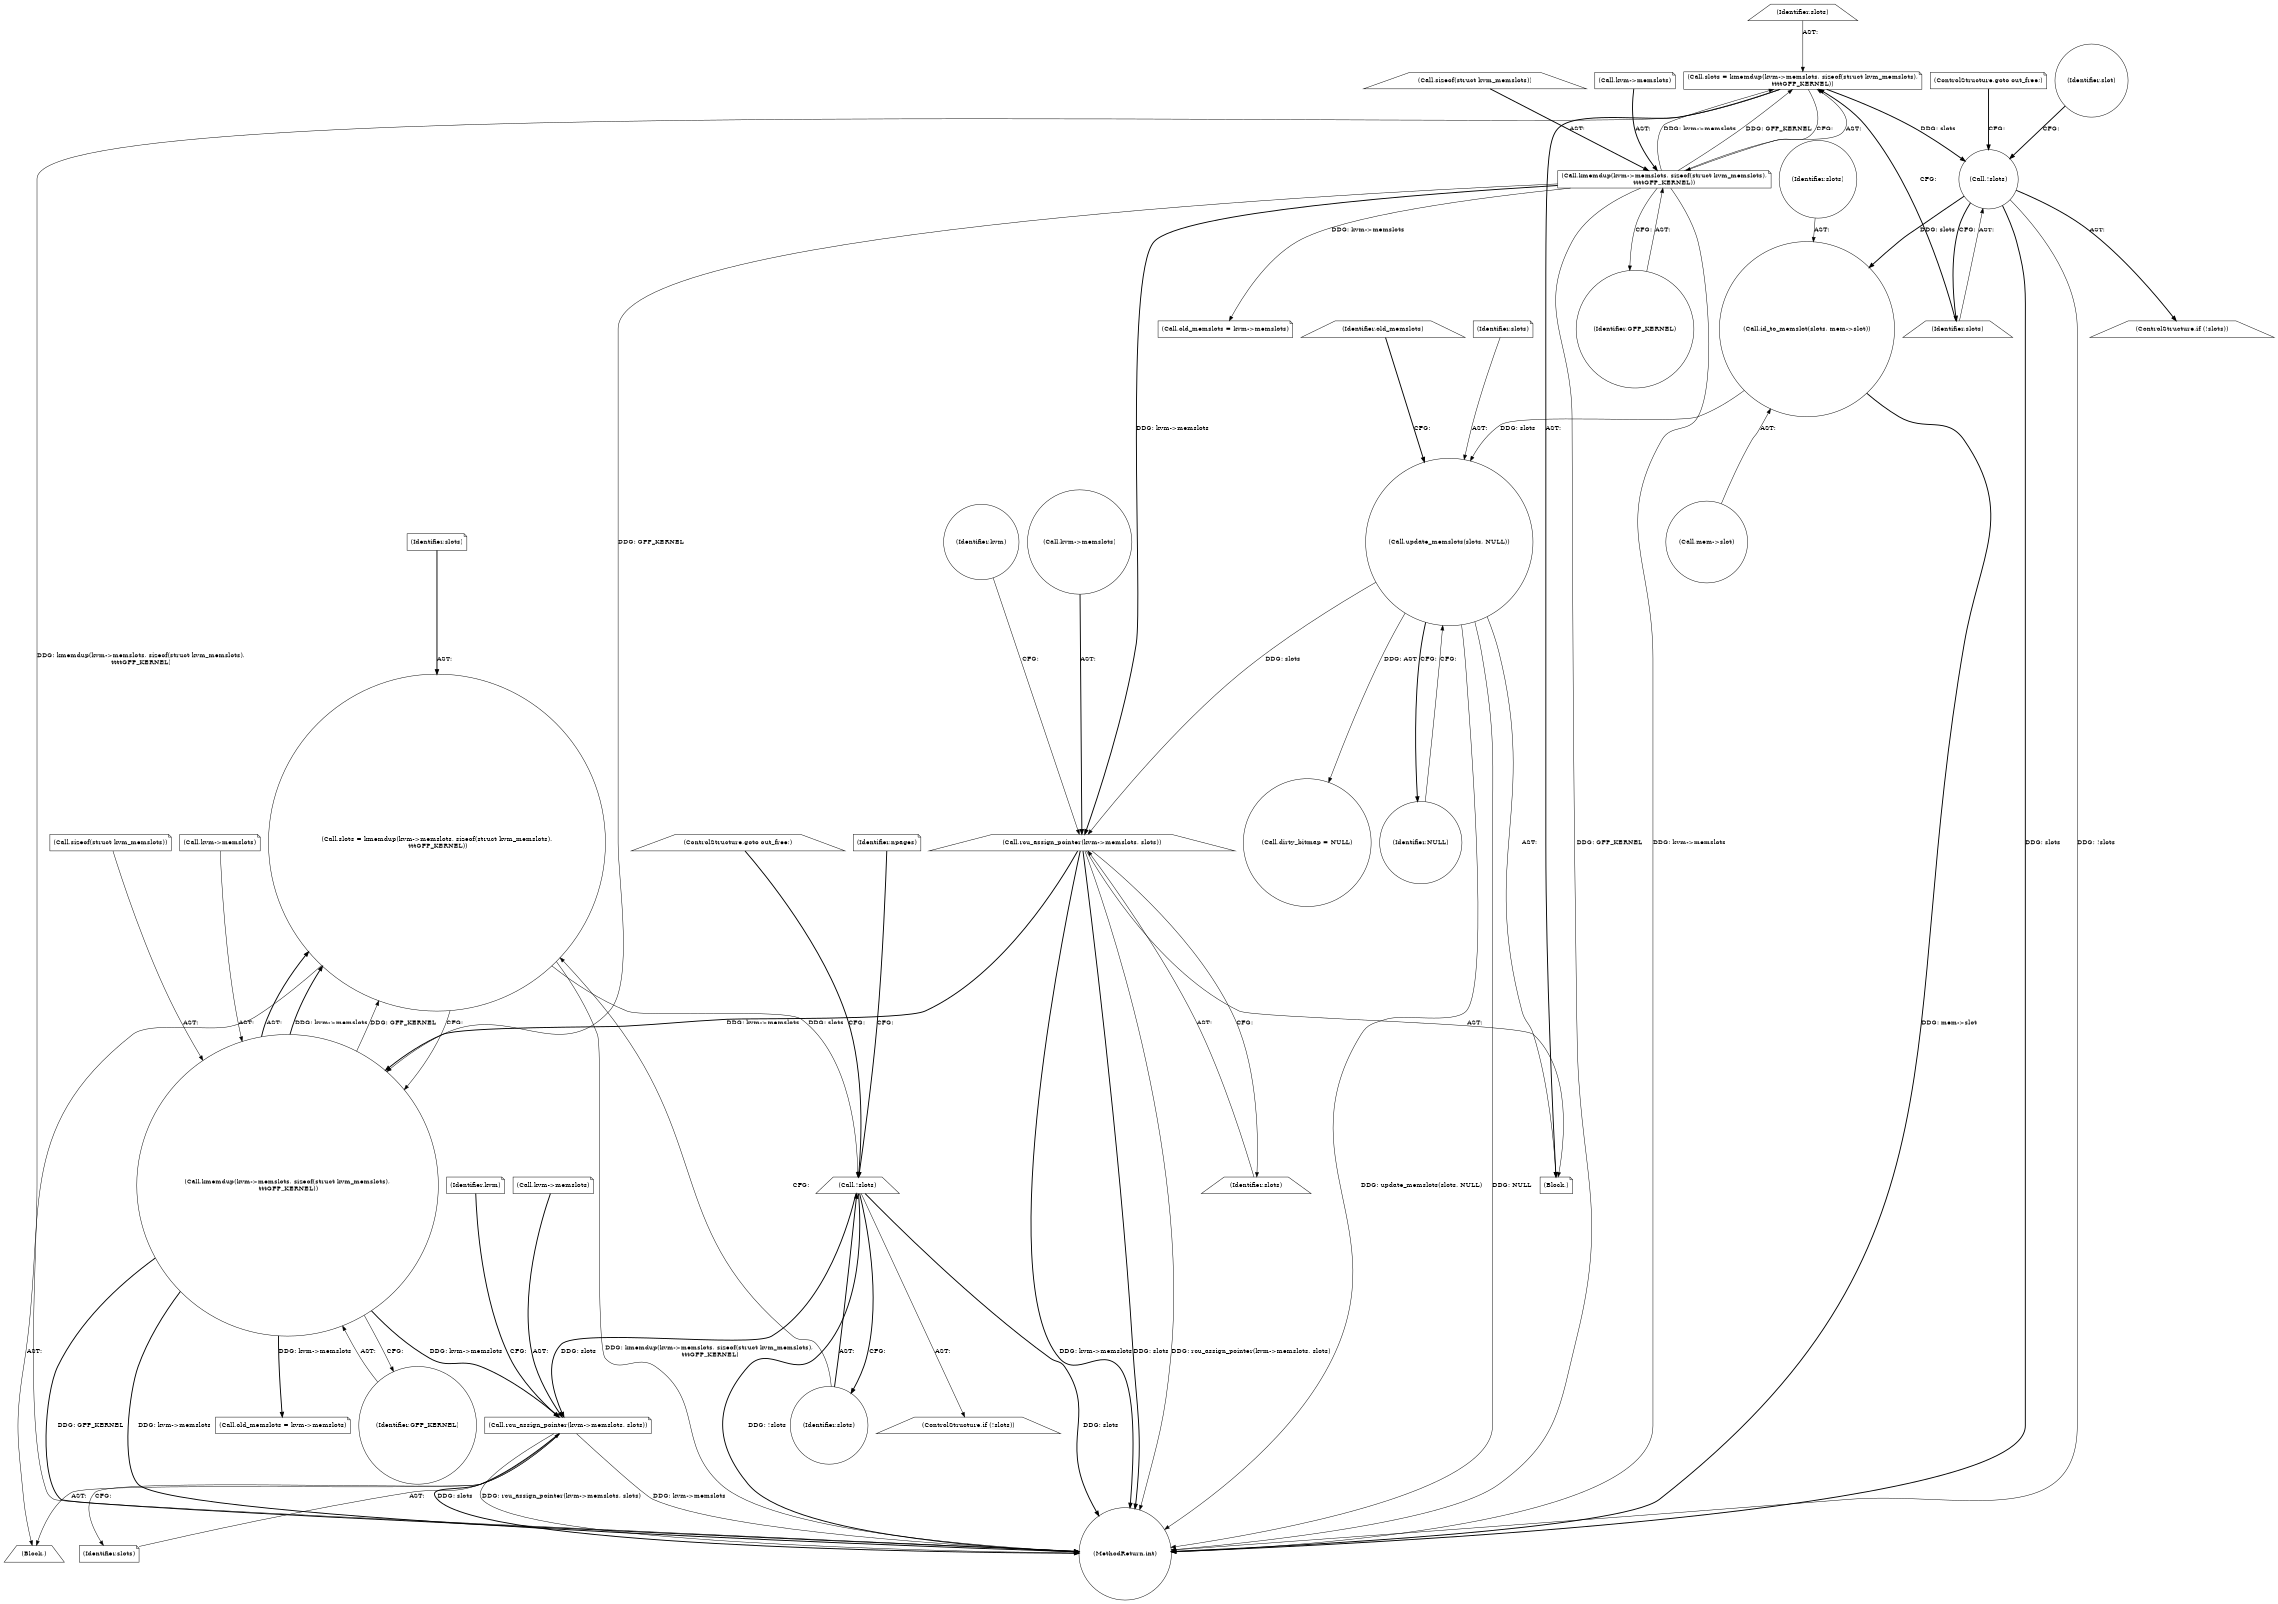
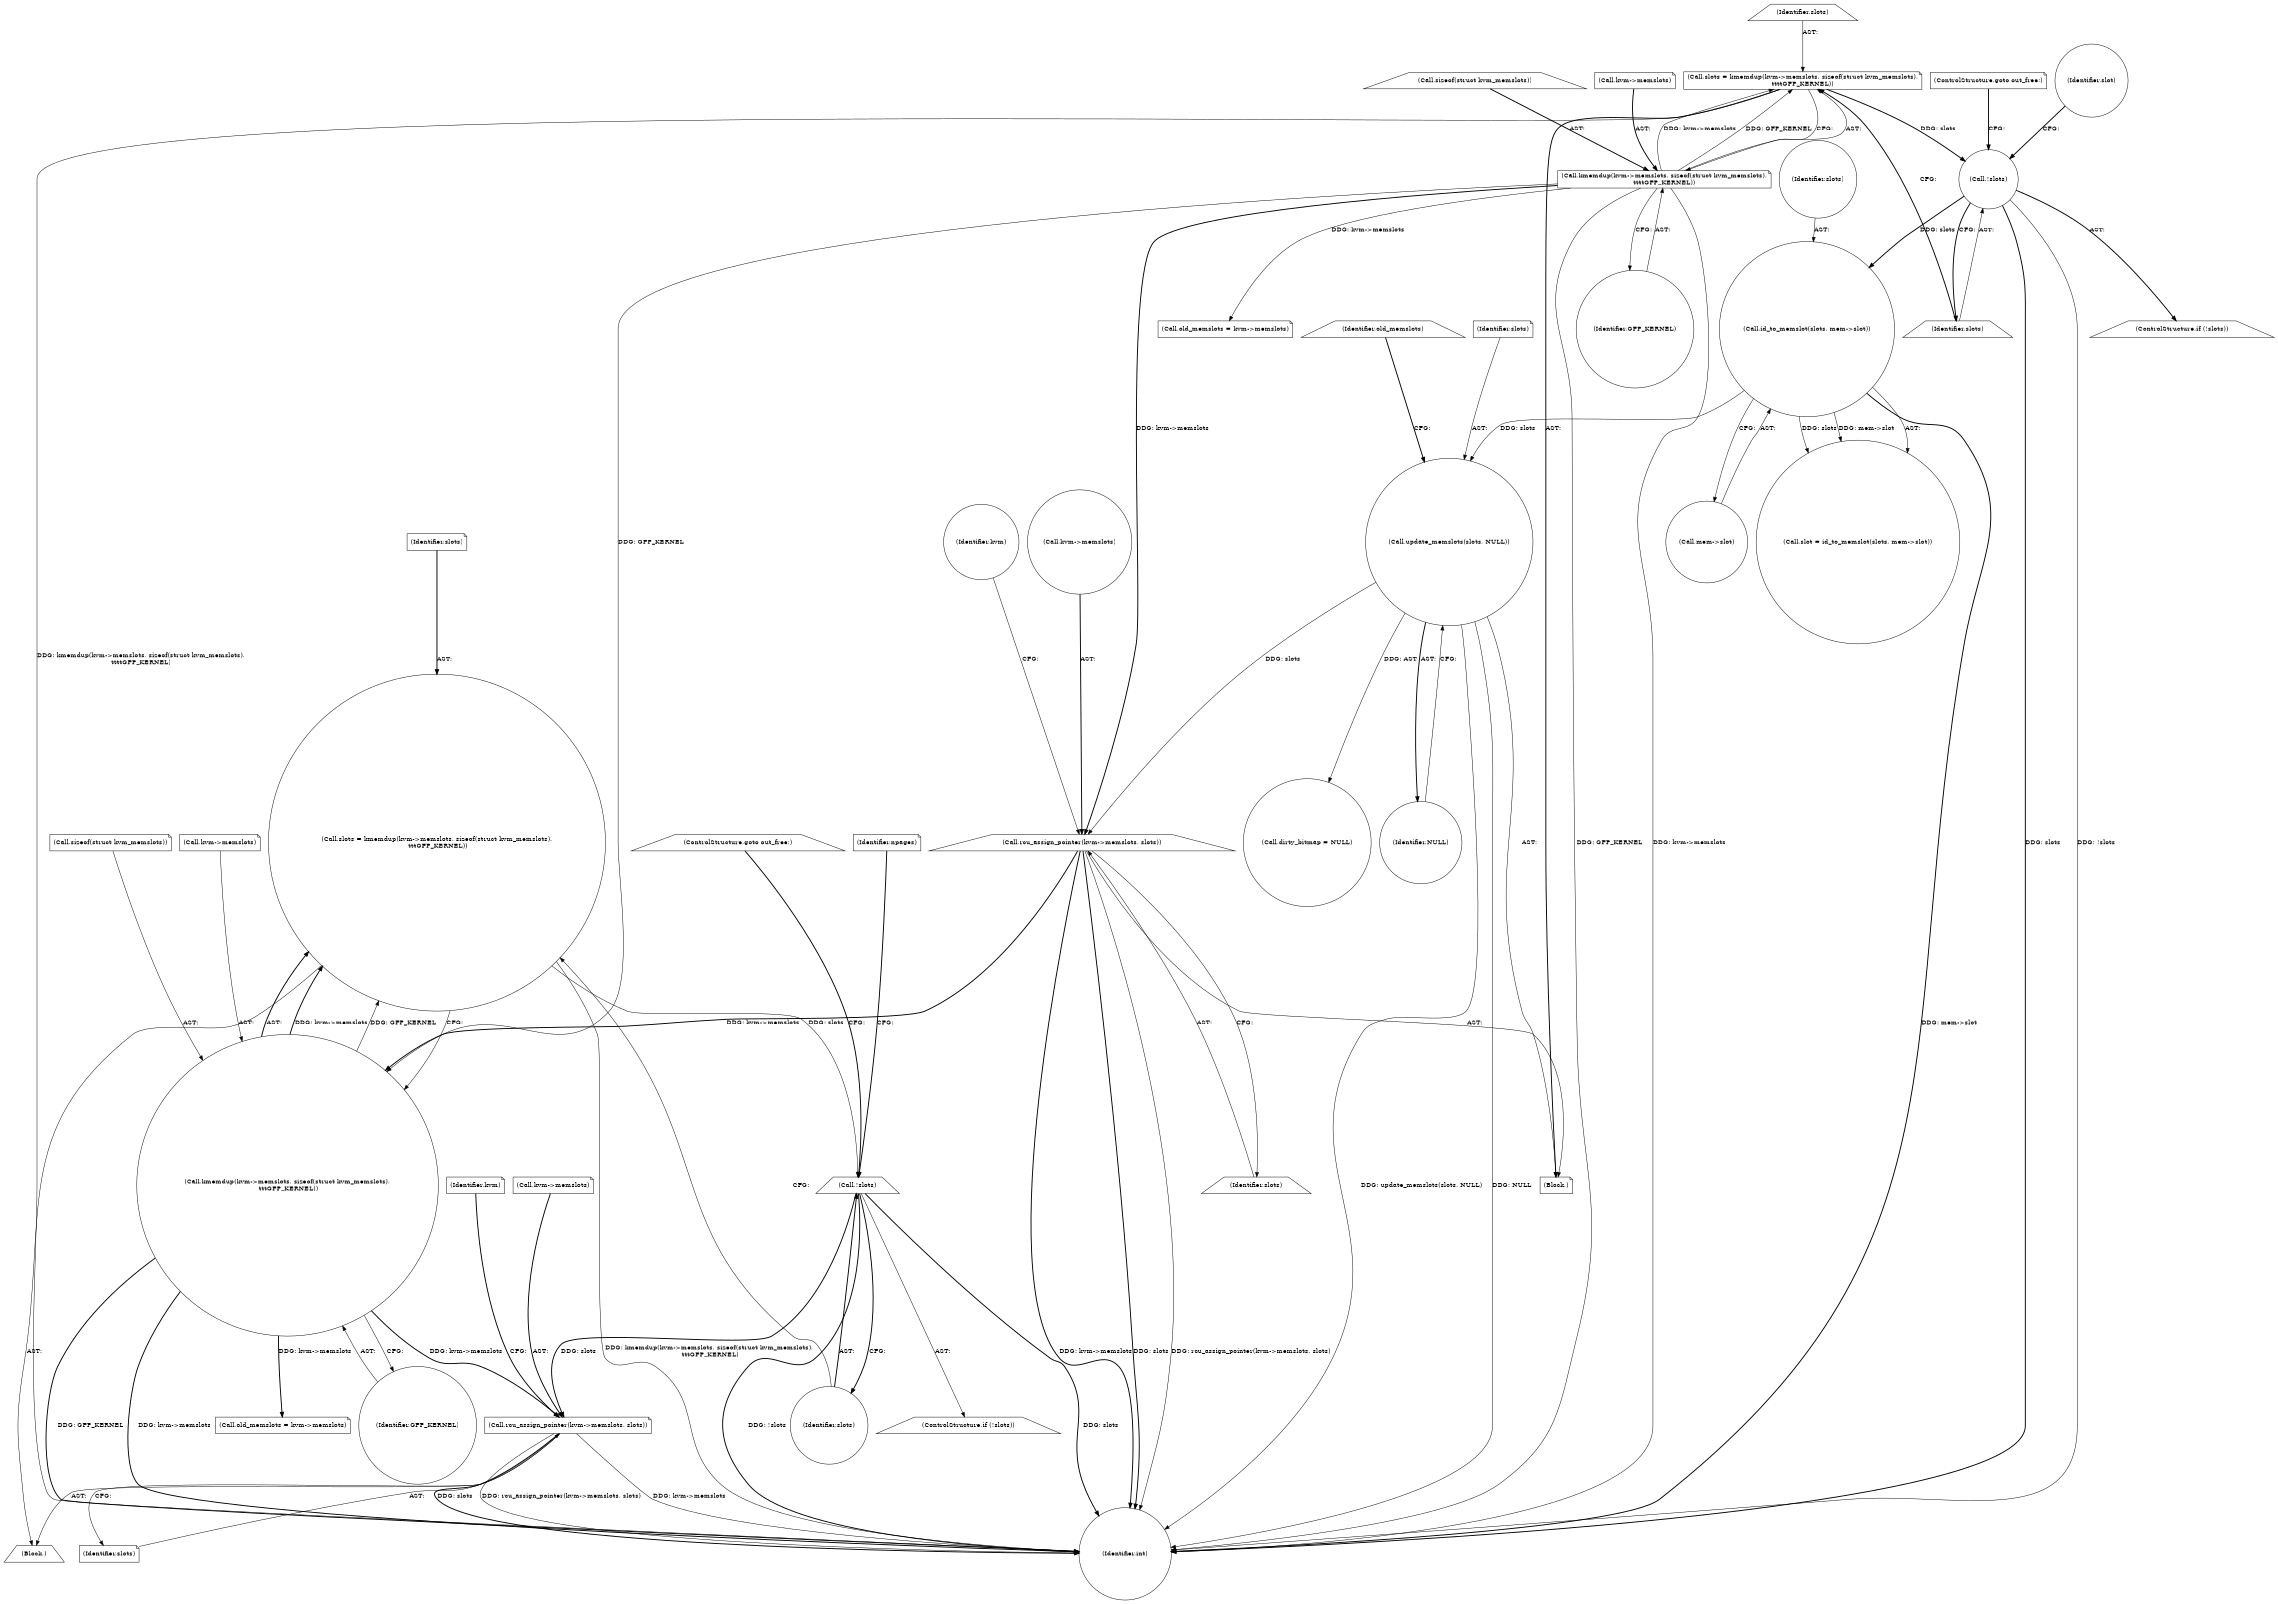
none -> (1730, 446)
none -> (1858, 542)
(1430, 659) -> (1430, 659)
(1125, 1554) -> (1125, 1554)
